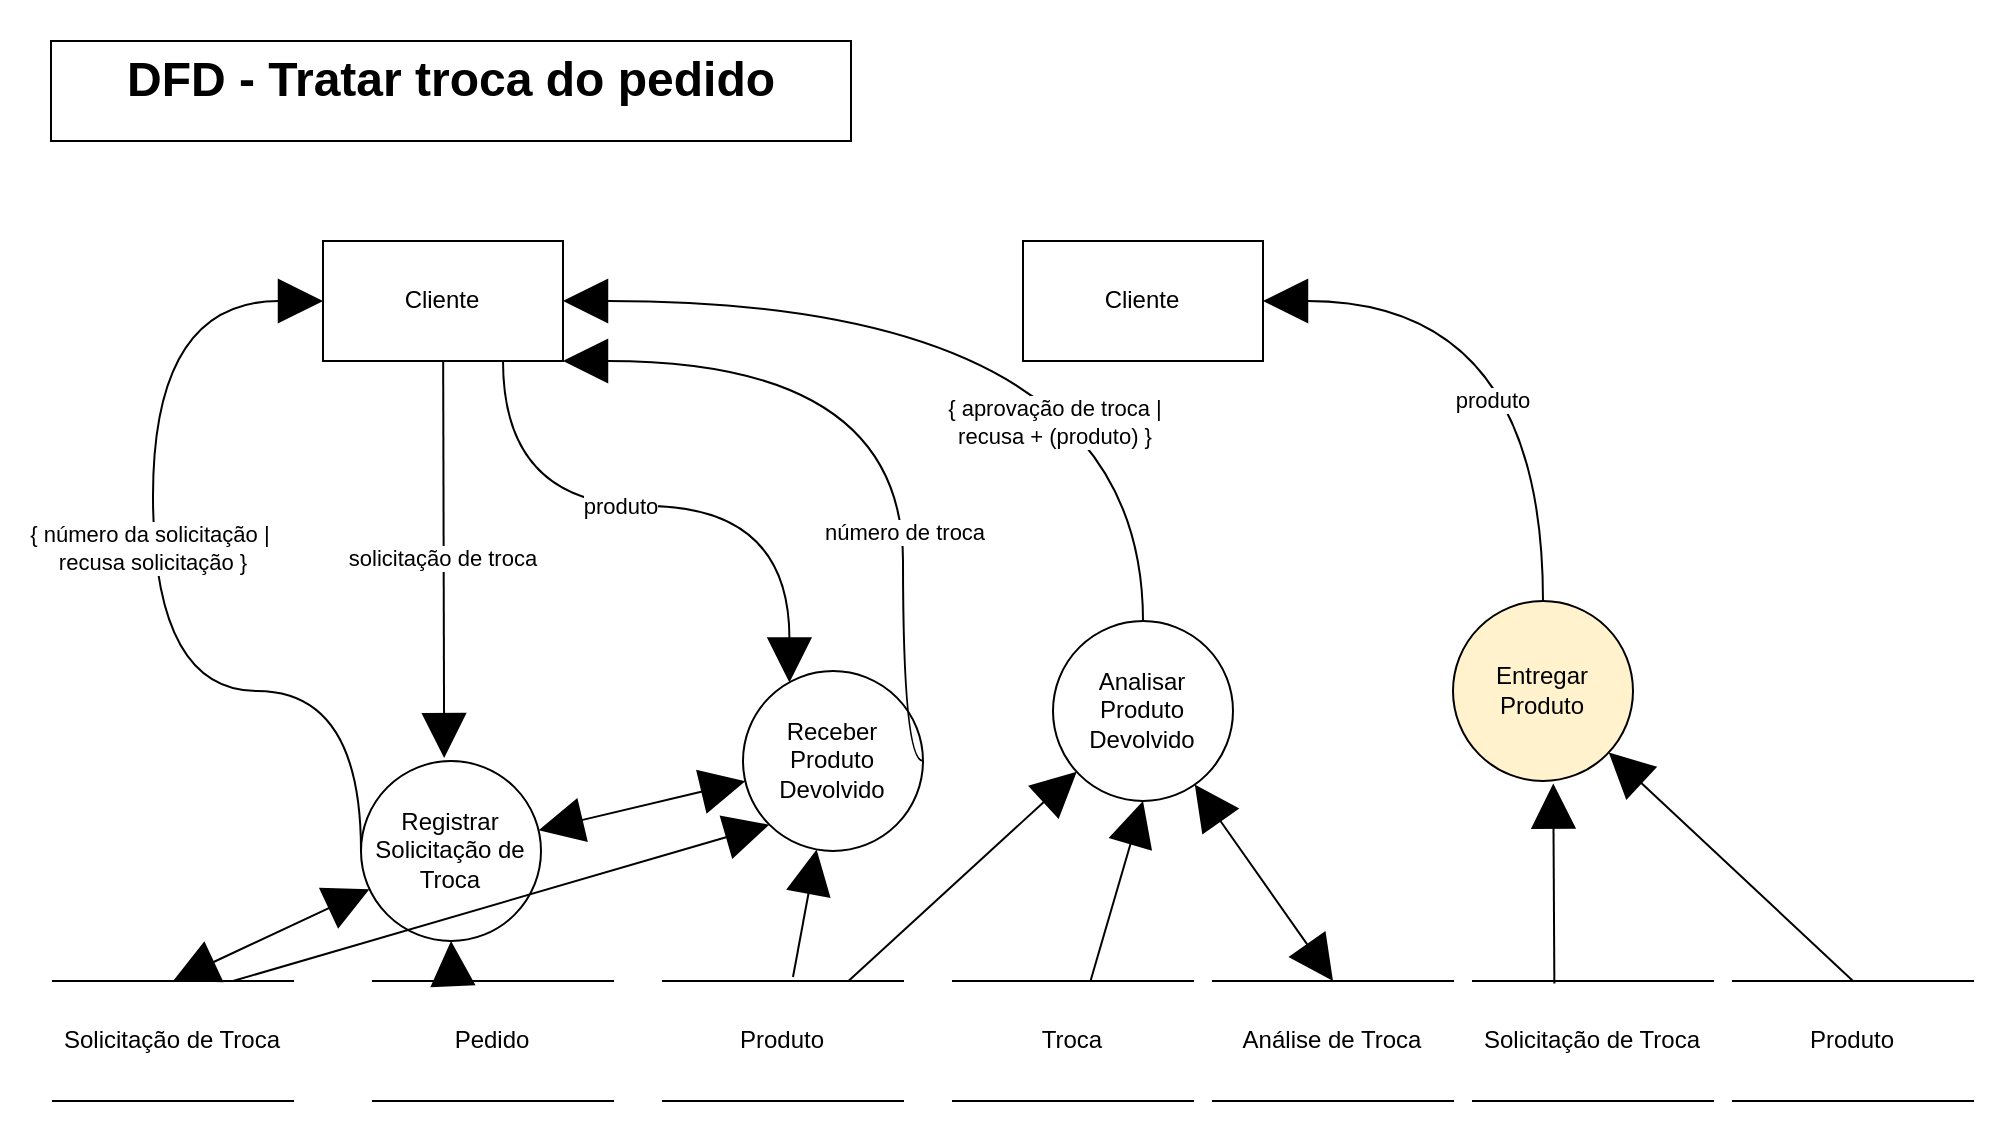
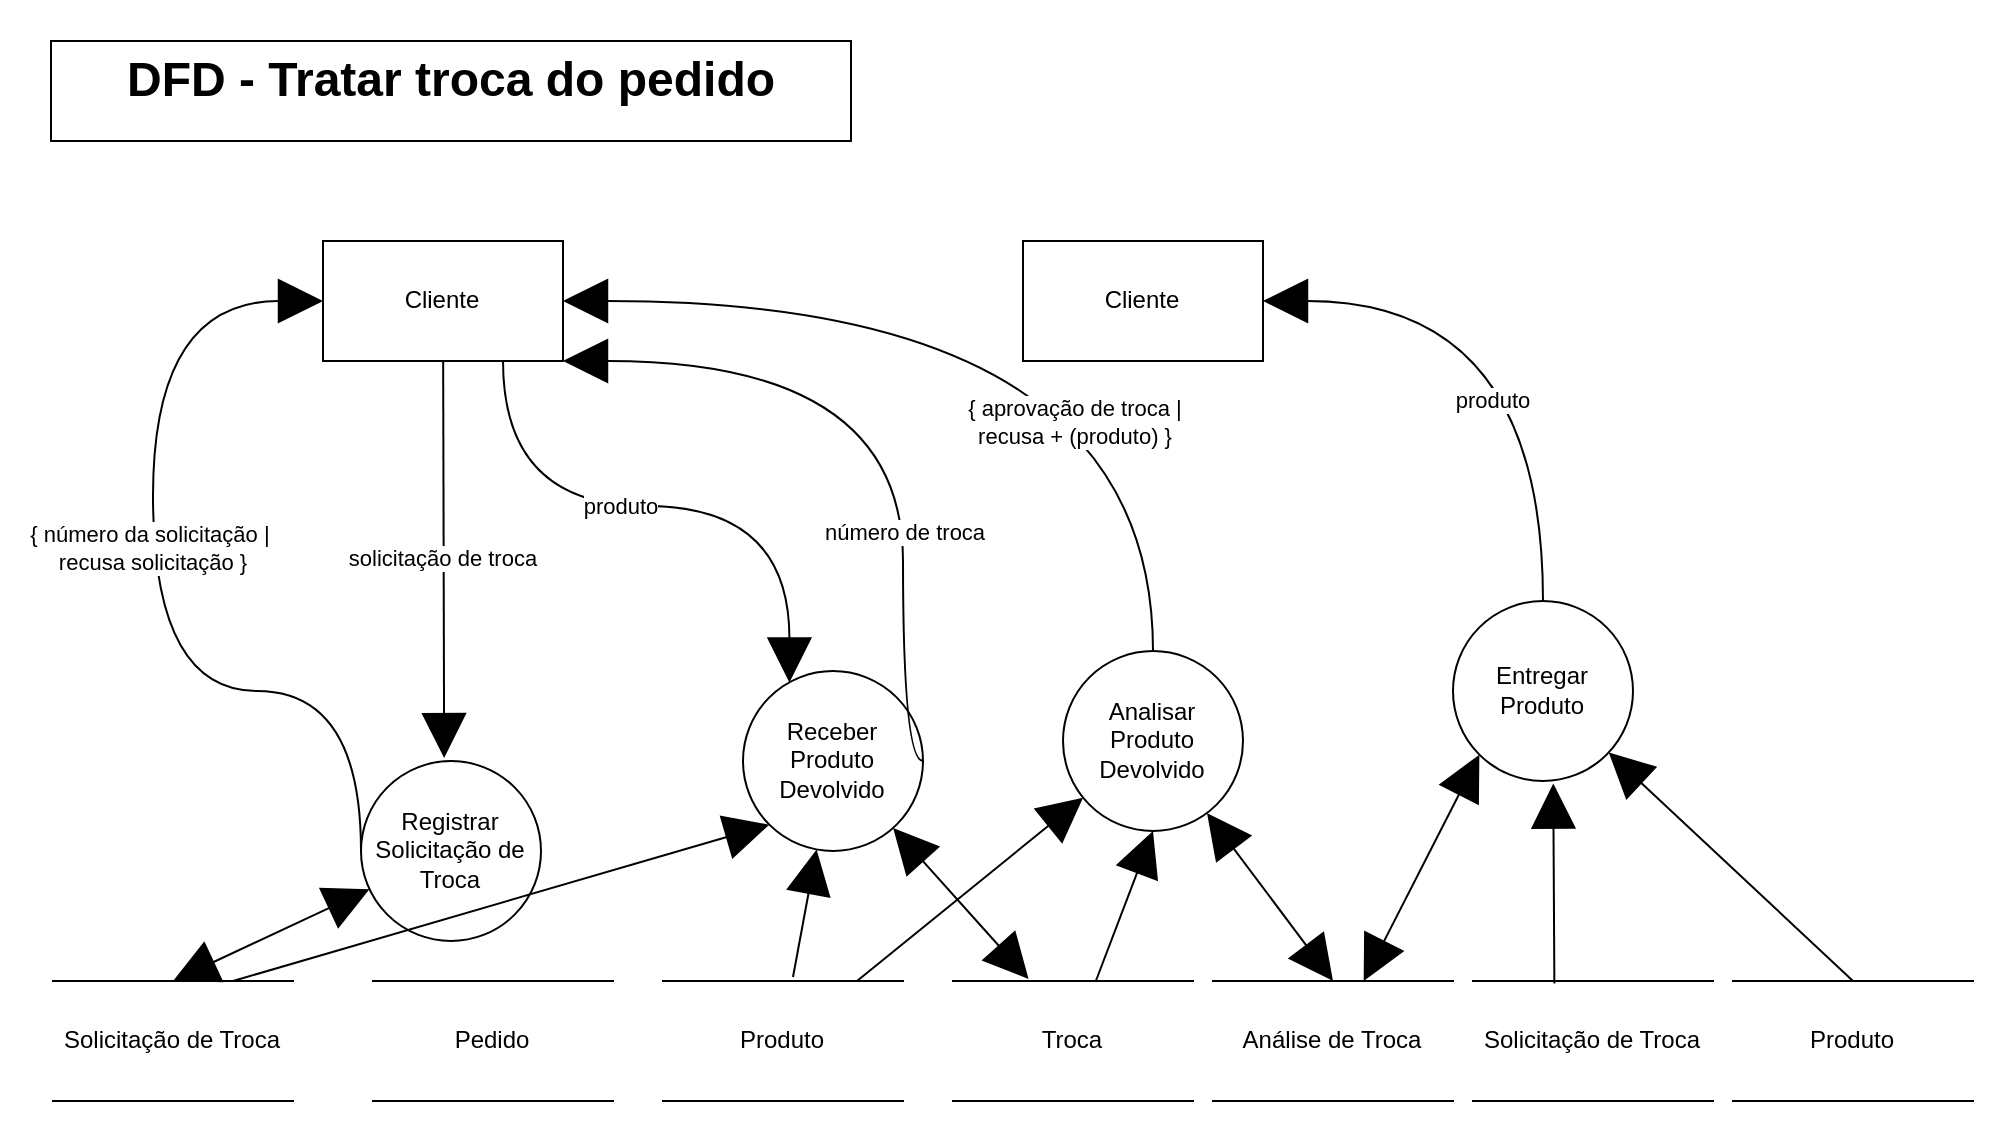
(1543, 691) -> (1543, 691)
(1143, 711) -> (1153, 741)
(642, 806) -> (961, 903)
none -> (1422, 867)
(453, 985) -> none
